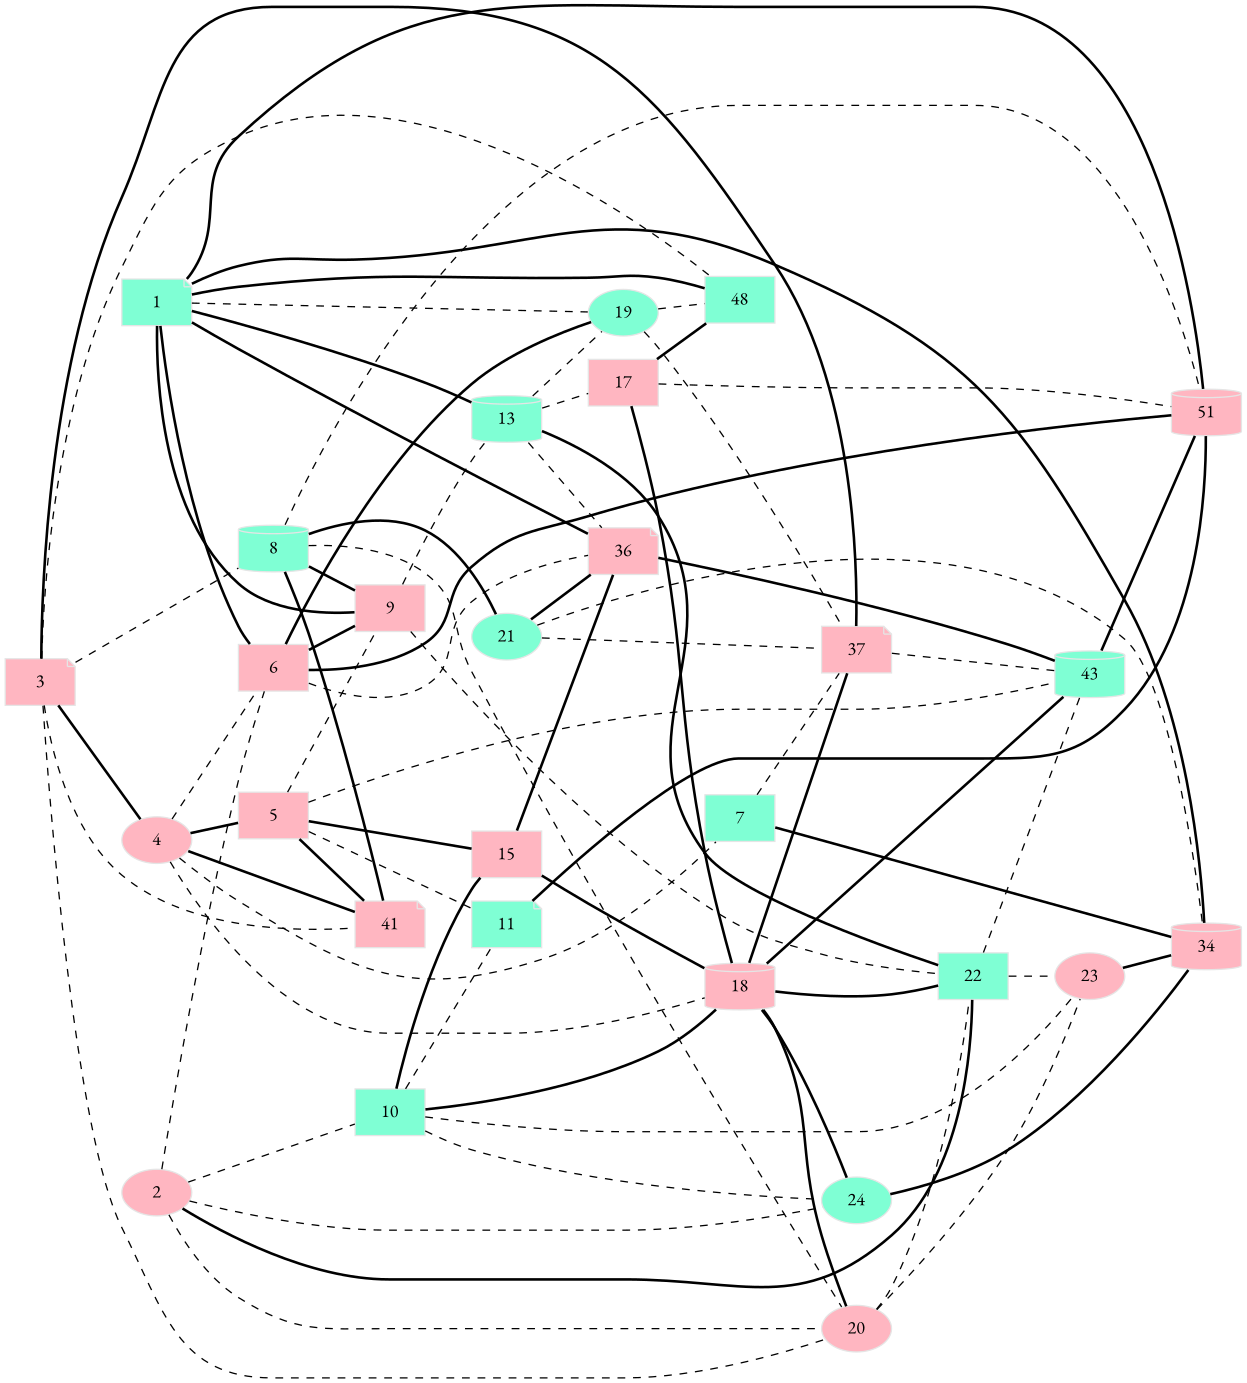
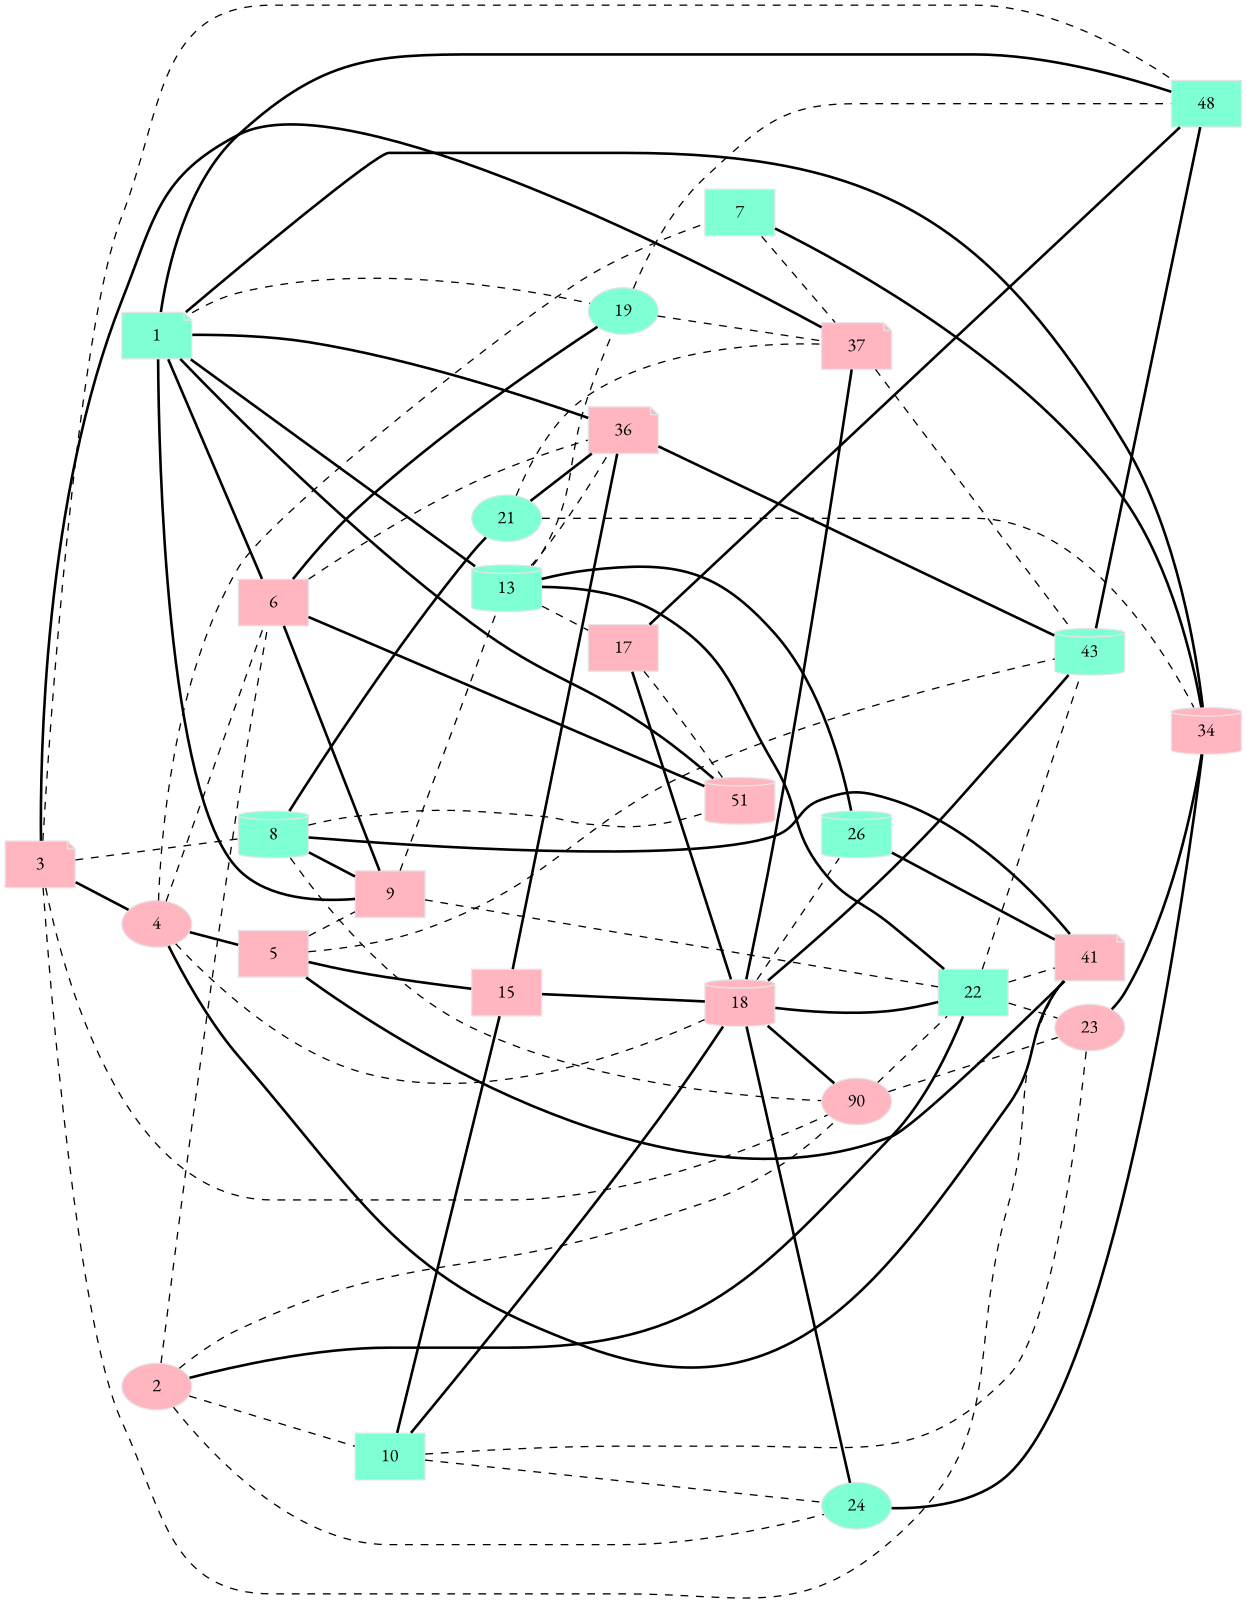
(1148, 543) -> (1148, 378)
none -> (857, 835)
(507, 924) -> none
none -> (1032, 975)
(857, 1329) -> (857, 1101)
